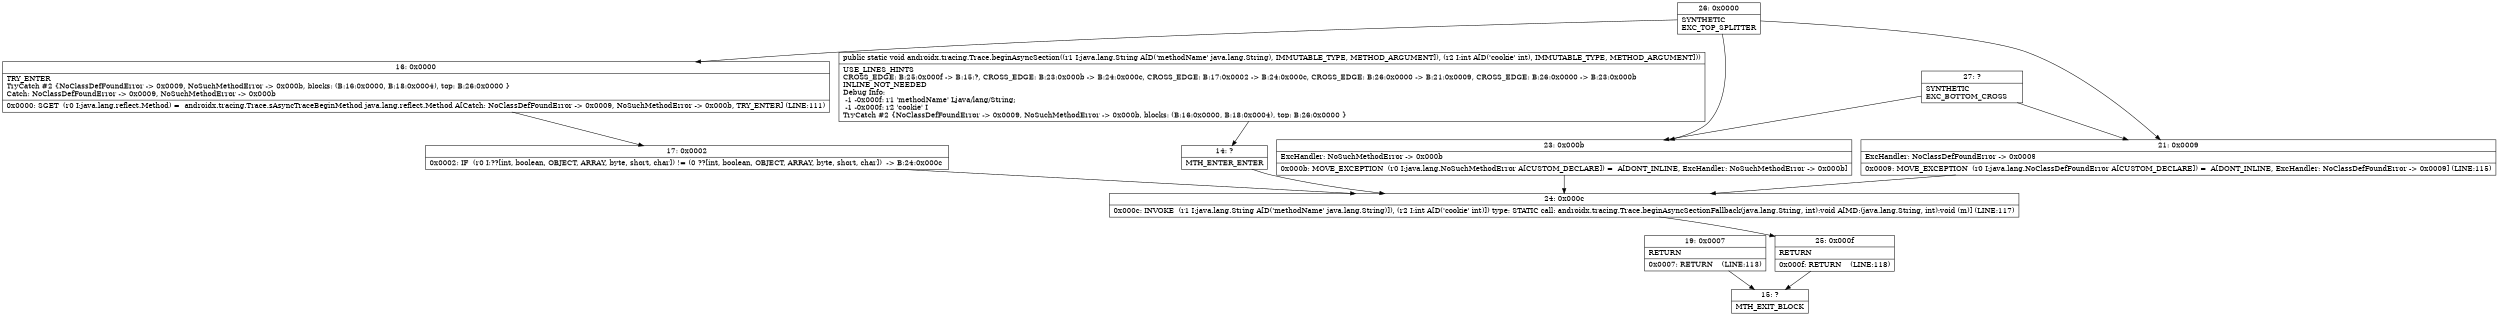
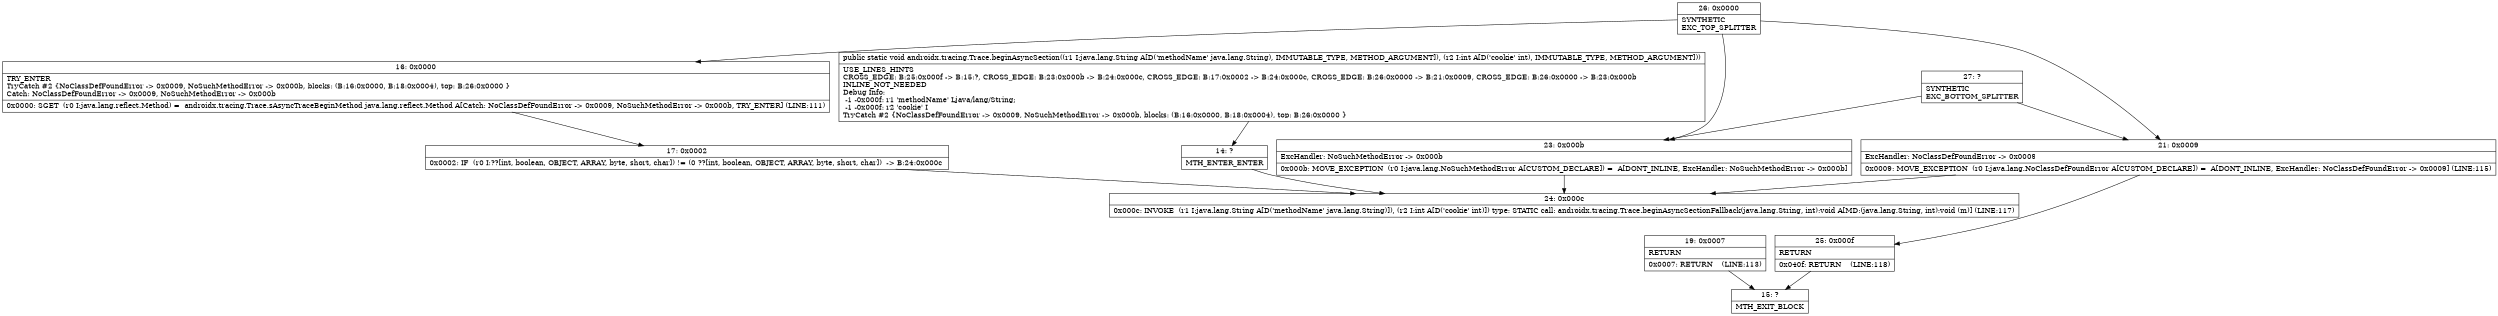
(1967, 97) -> (1972, 97)
(1715, 225) -> (2022, 218)
(1835, 265) -> (1835, 265)
